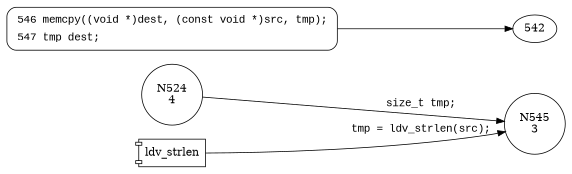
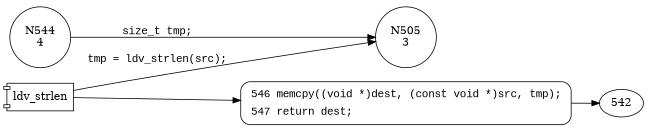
(71, 37) -> (315, 112)
(172, 95) -> (40, 37)
none -> (153, 99)
(535, 124) -> (406, 37)
